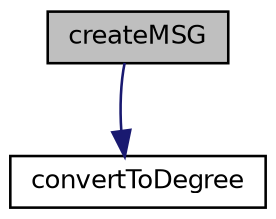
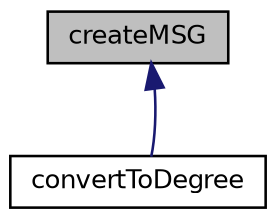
(121, 97) -> (155, 123)
